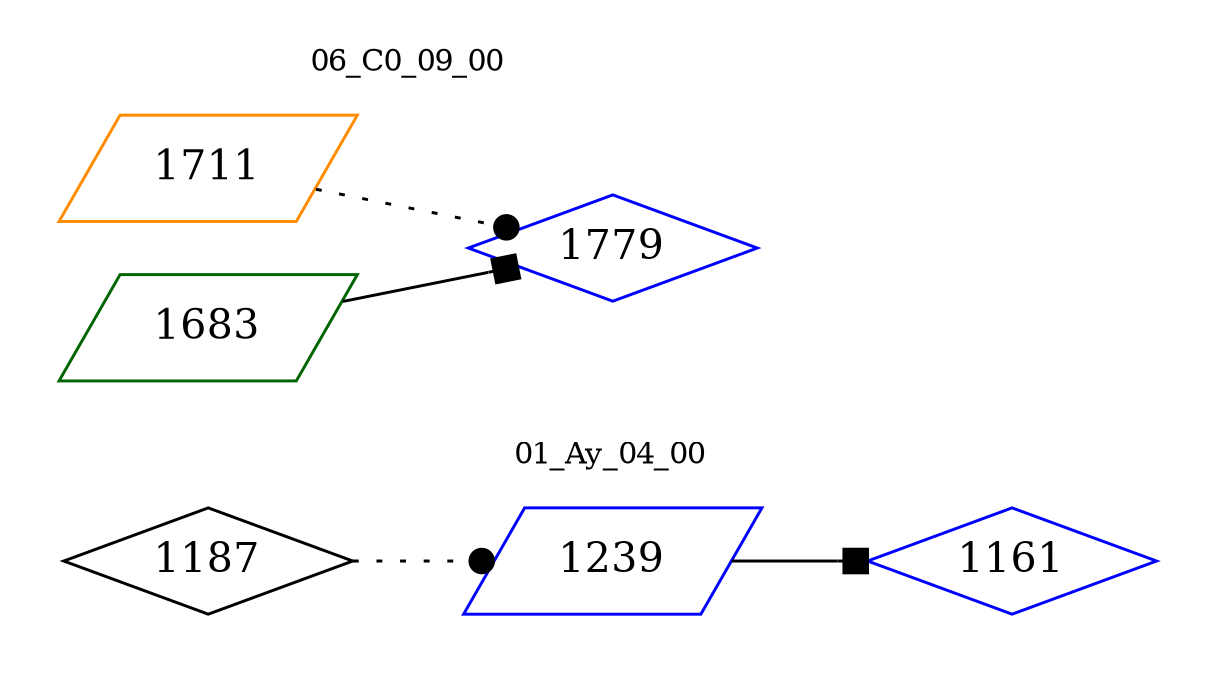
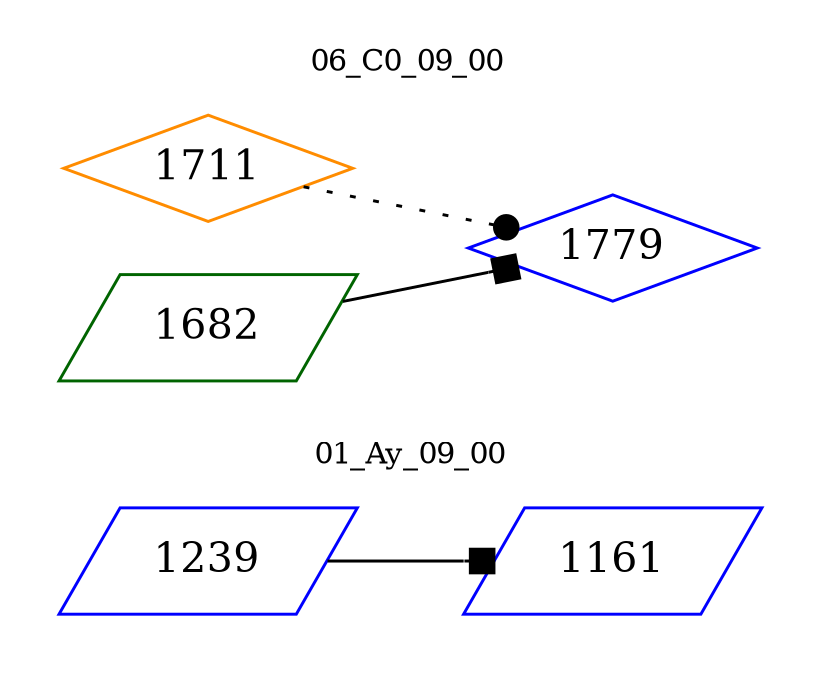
(208, 168) -> (208, 168)
(208, 328) -> (208, 328)
(610, 456) -> (410, 456)
(208, 561) -> none
(1012, 561) -> (613, 561)
